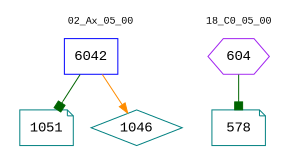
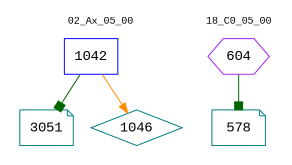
(91, 56) -> (91, 56)
(47, 128) -> (47, 128)
